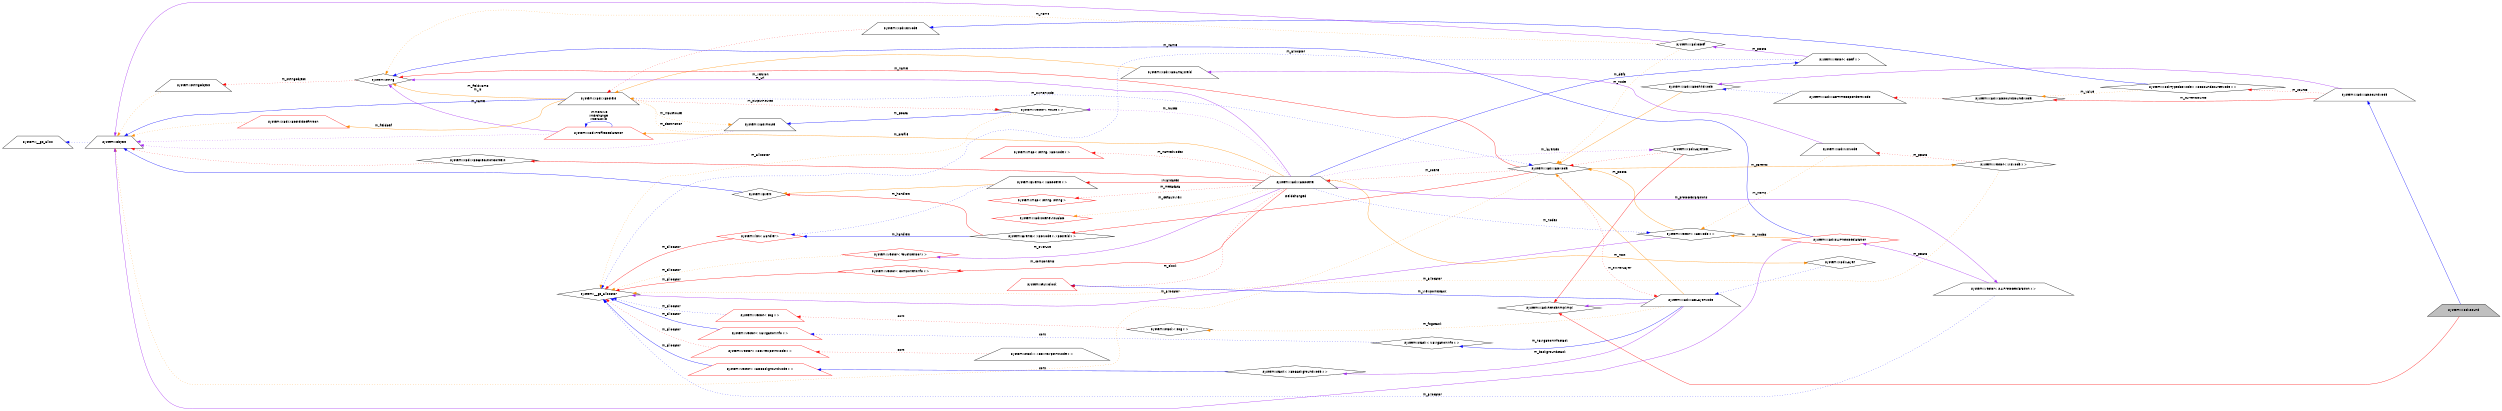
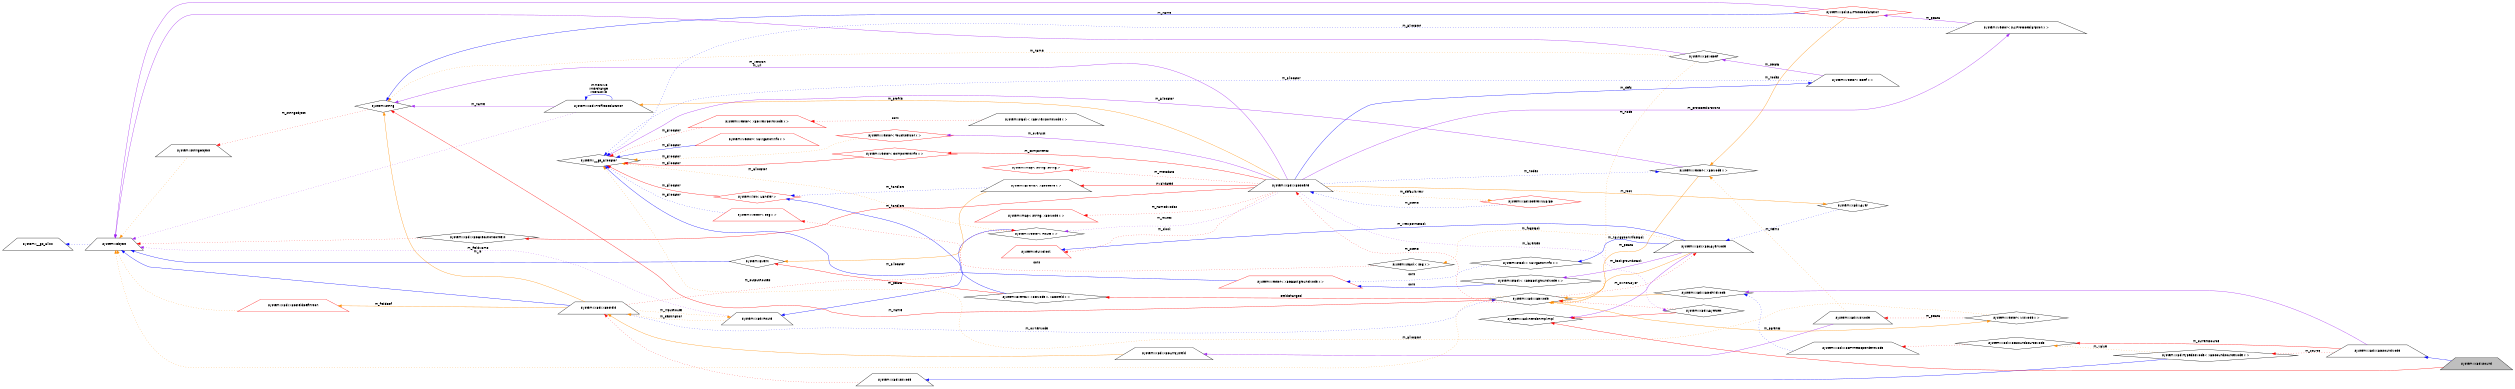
(599, 133) -> (599, 106)
none -> (1408, 208)
(1096, 338) -> (1421, 280)
